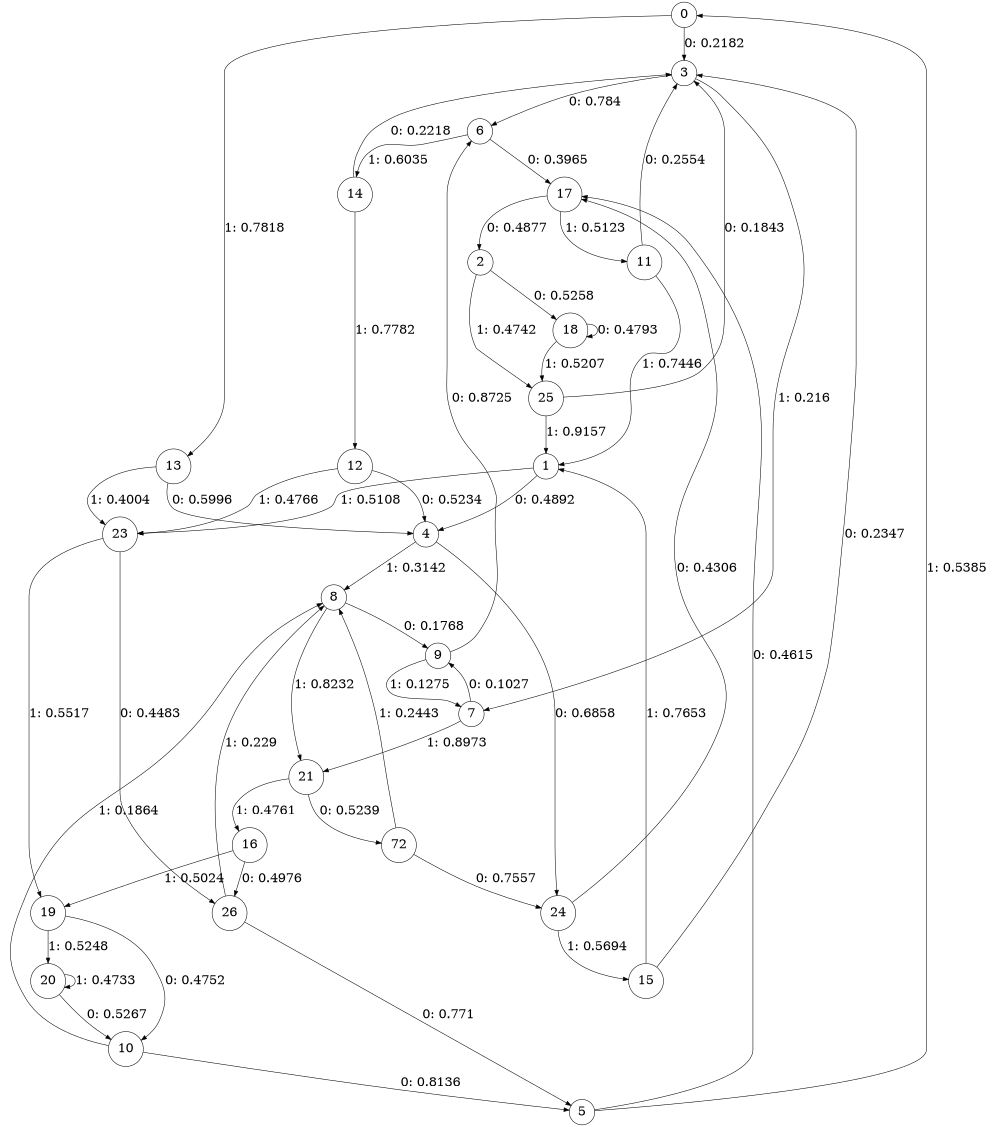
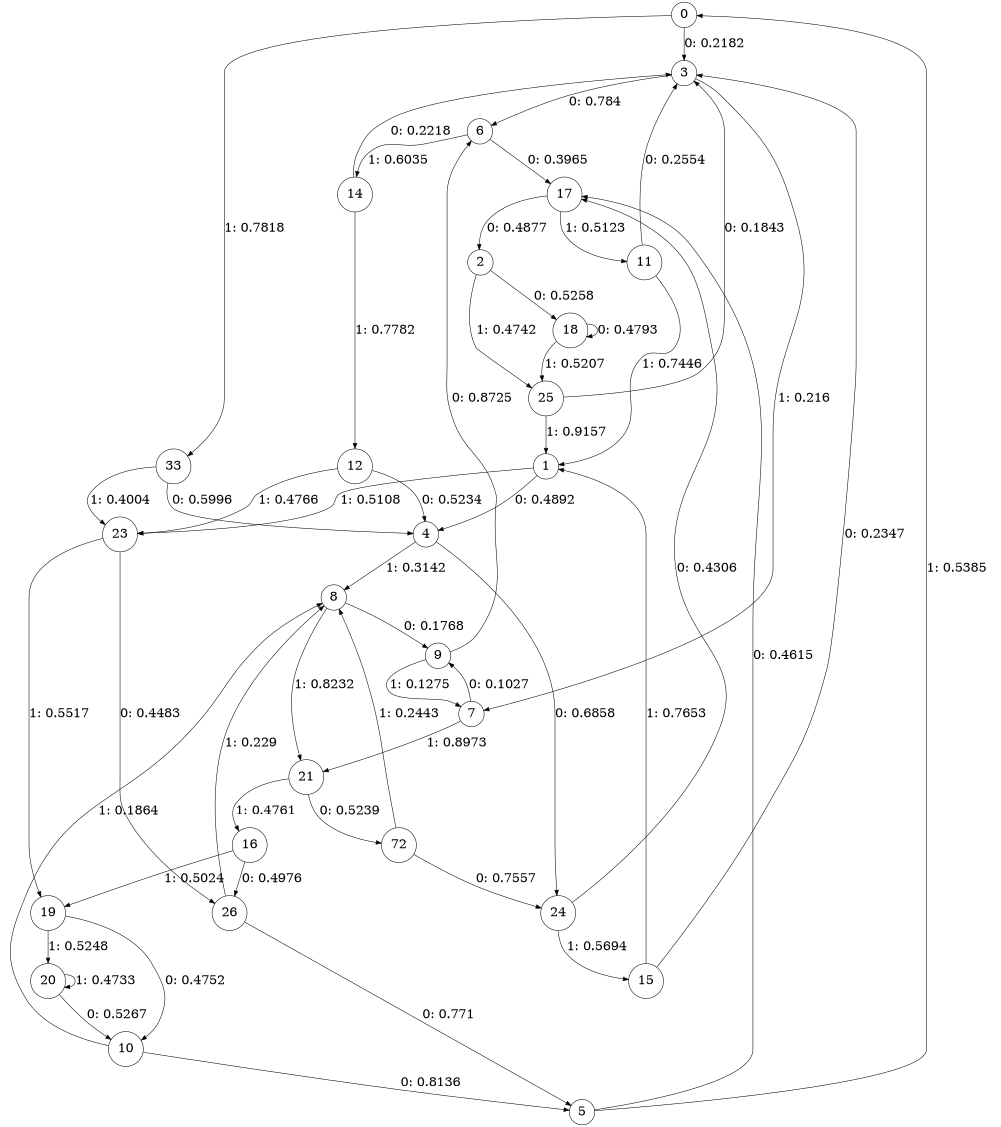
(173, 466) -> (173, 466)
